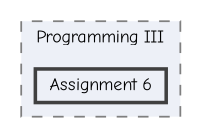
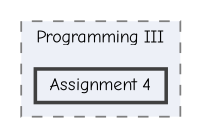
(101, 86) -> (101, 86)
